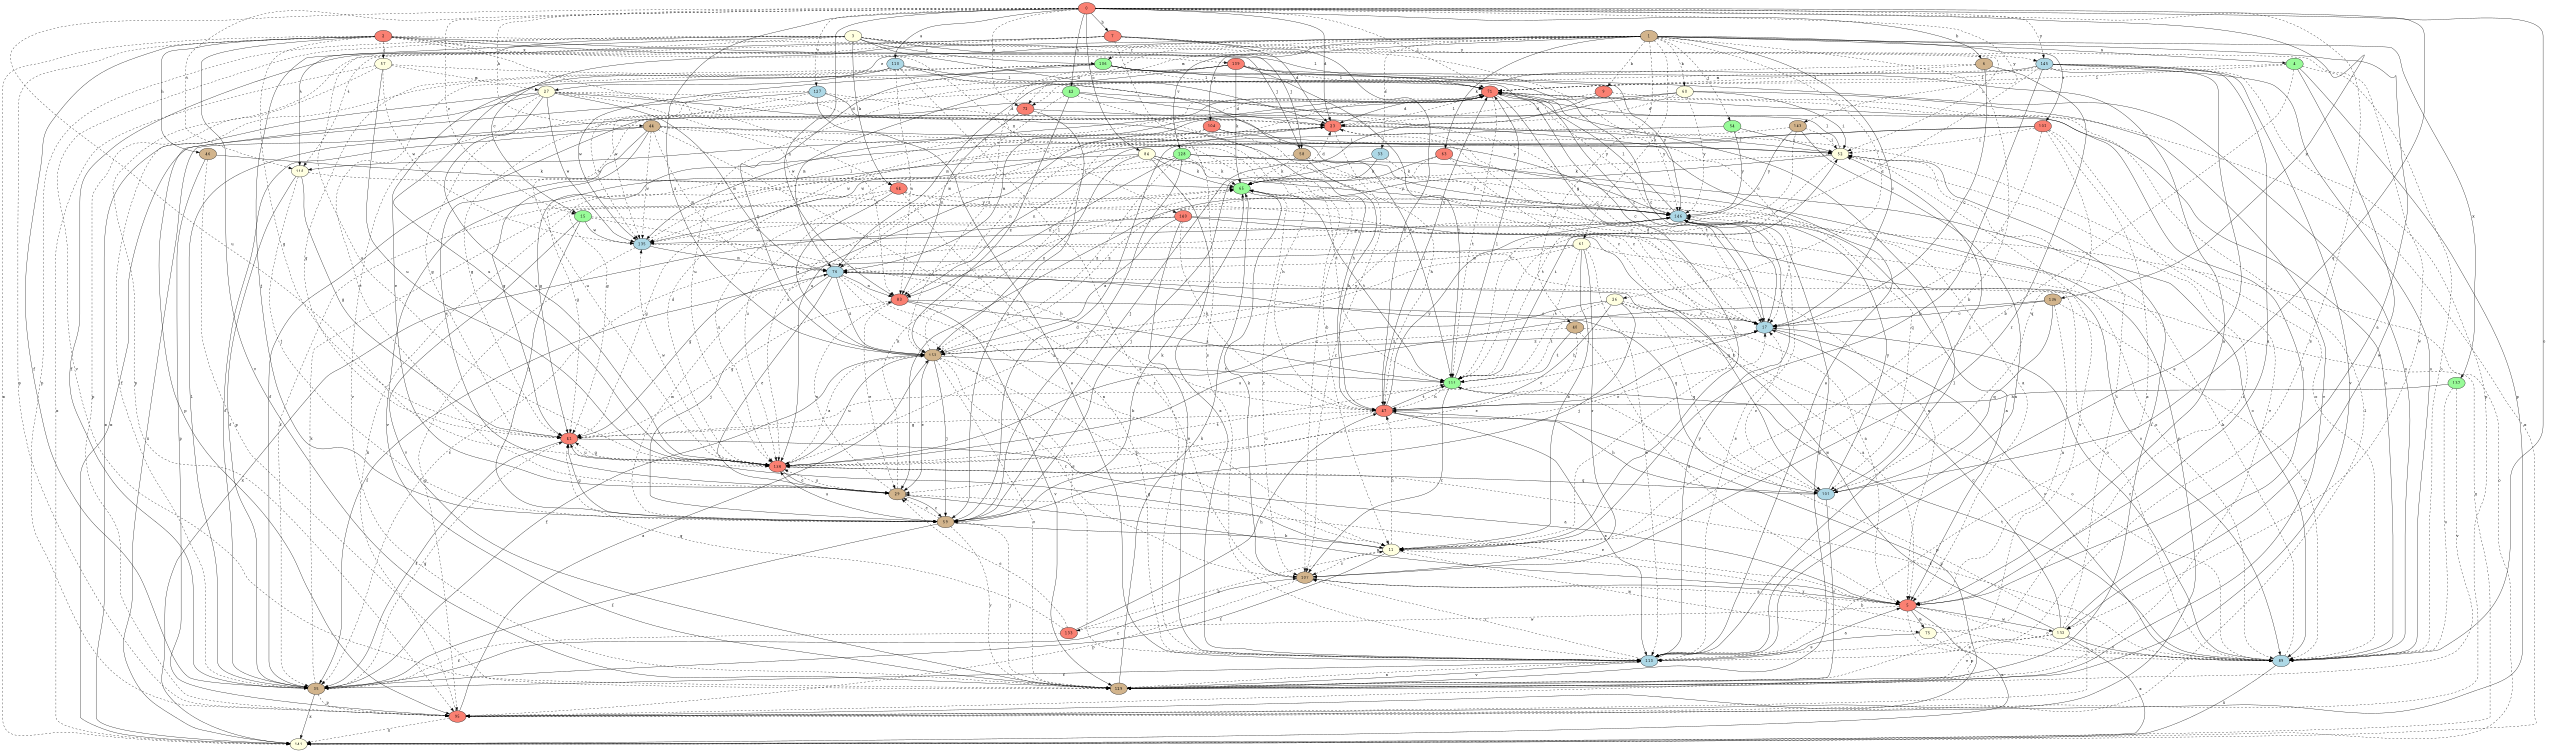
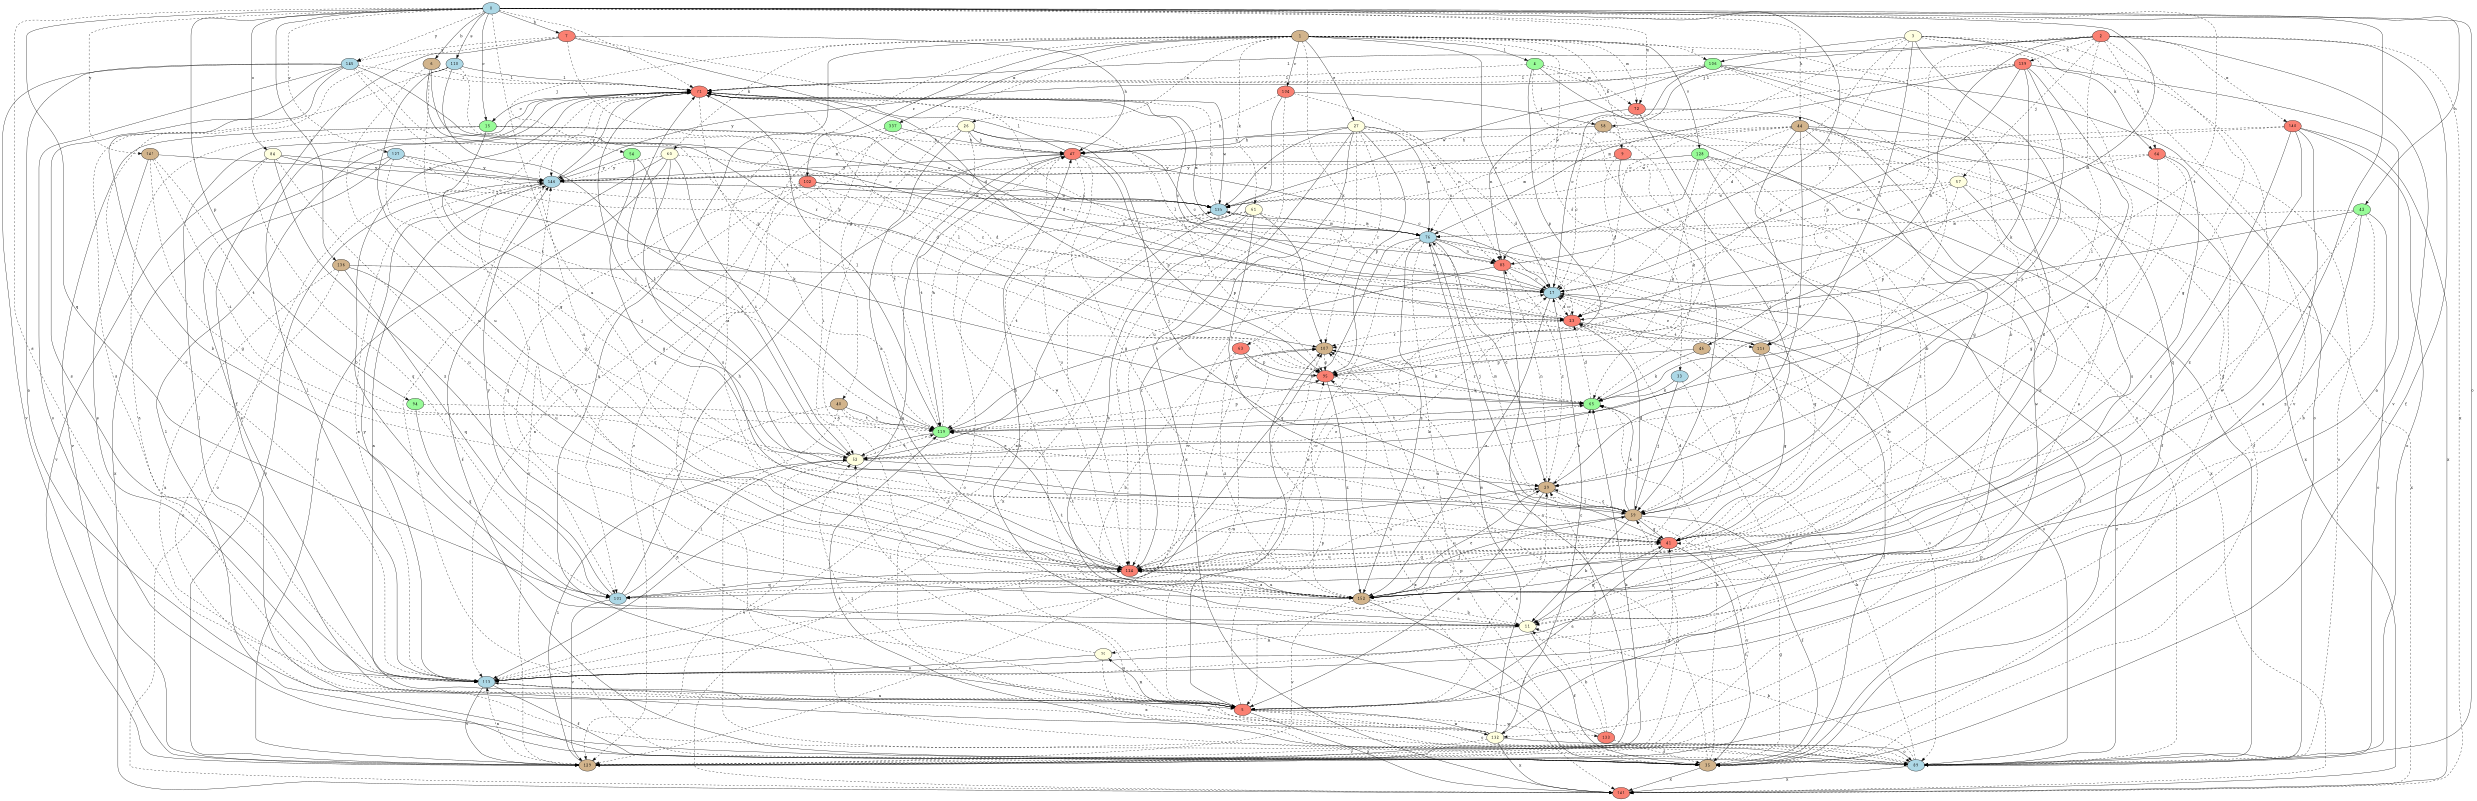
(1087, 8) -> (491, 8)
(502, 20) -> (482, 65)
(1059, 44) -> (590, 98)
(2102, 50) -> (1505, 50)
(1185, 53) -> (1444, 101)
(1522, 59) -> (1345, 215)
(1045, 75) -> (1731, 177)
(463, 78) -> (1698, 226)
(1598, 133) -> (661, 302)
(300, 171) -> (1761, 349)
(1447, 205) -> none
(1698, 316) -> (1257, 236)
(2457, 383) -> (893, 126)
none -> (415, 404)
(936, 508) -> (1585, 501)
(1931, 564) -> (1124, 668)
(1205, 569) -> none
(811, 642) -> (1559, 570)
(299, 744) -> (1621, 793)
